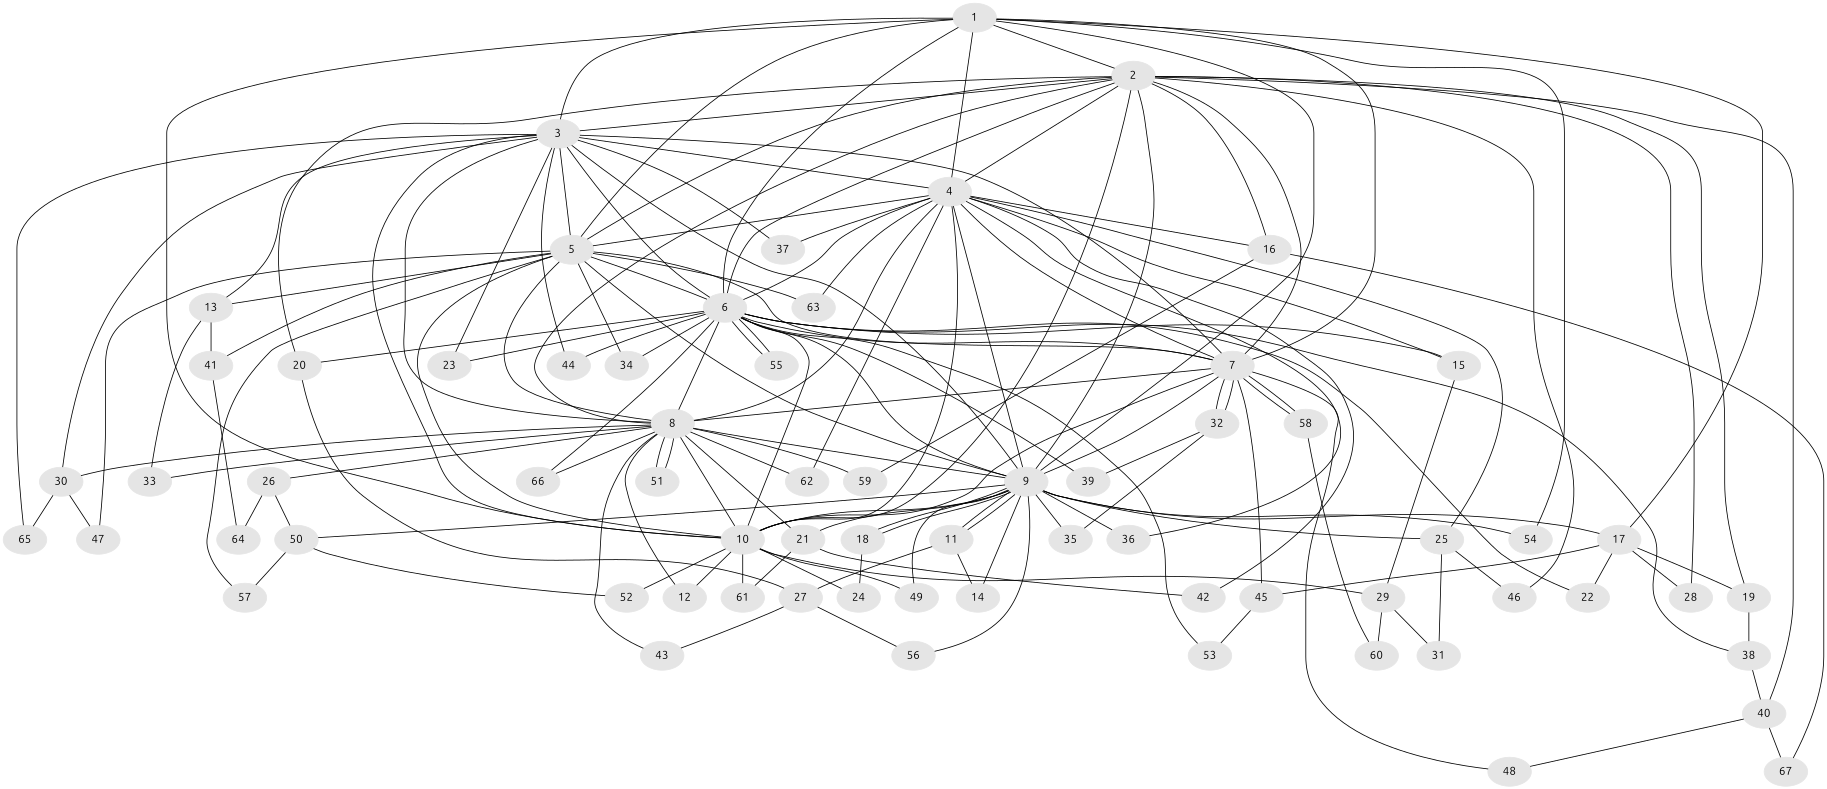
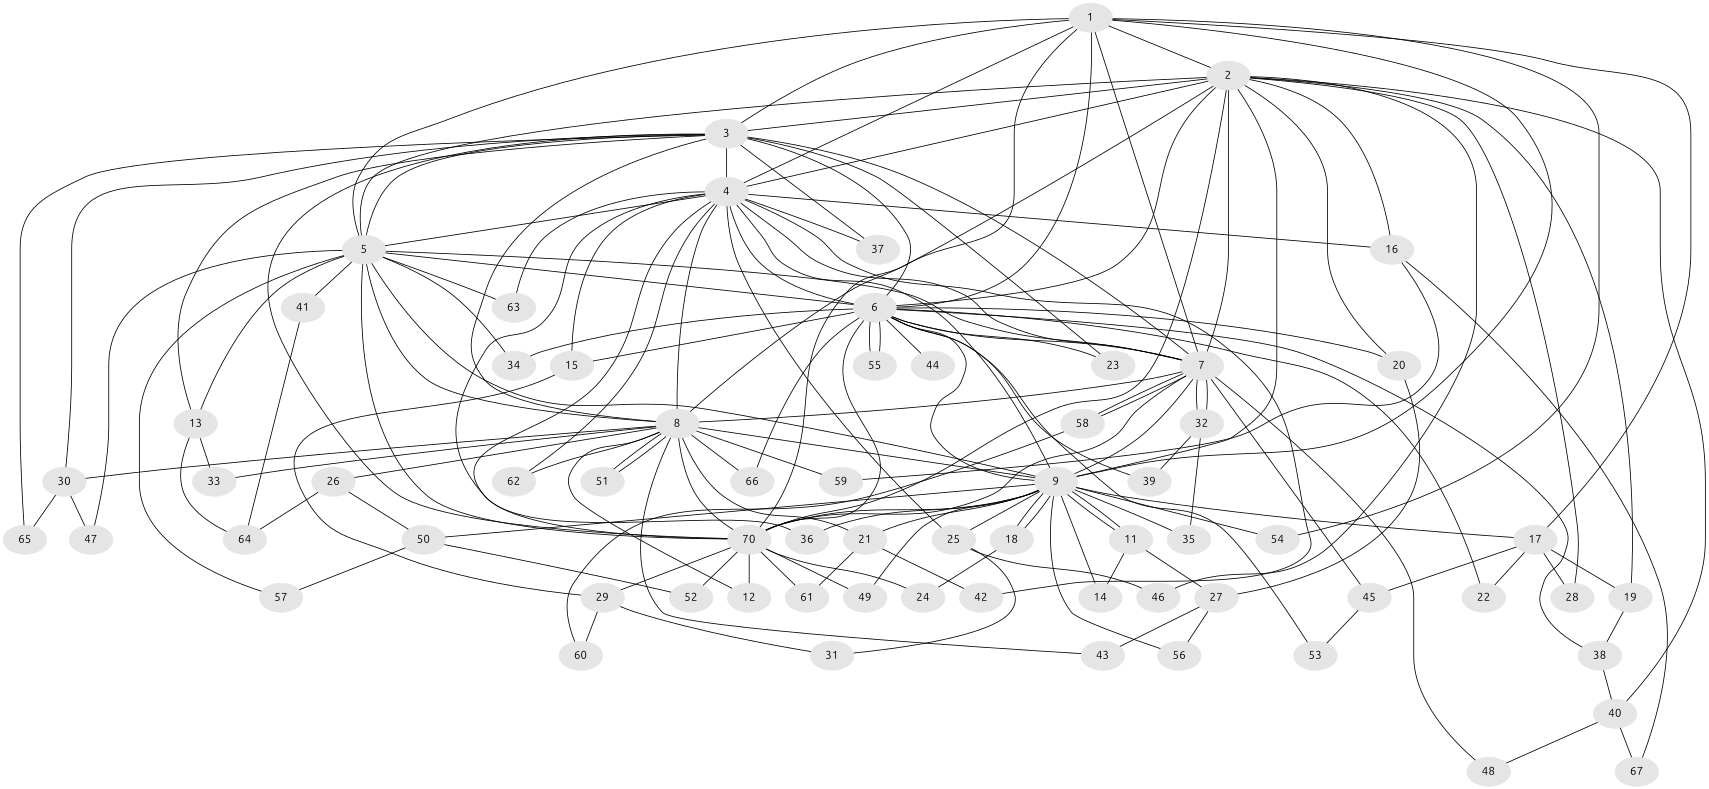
(542, 245) -> none
(814, 281) -> none
(211, 337) -> (184, 494)
(699, 366) -> none
(743, 540) -> (749, 540)
